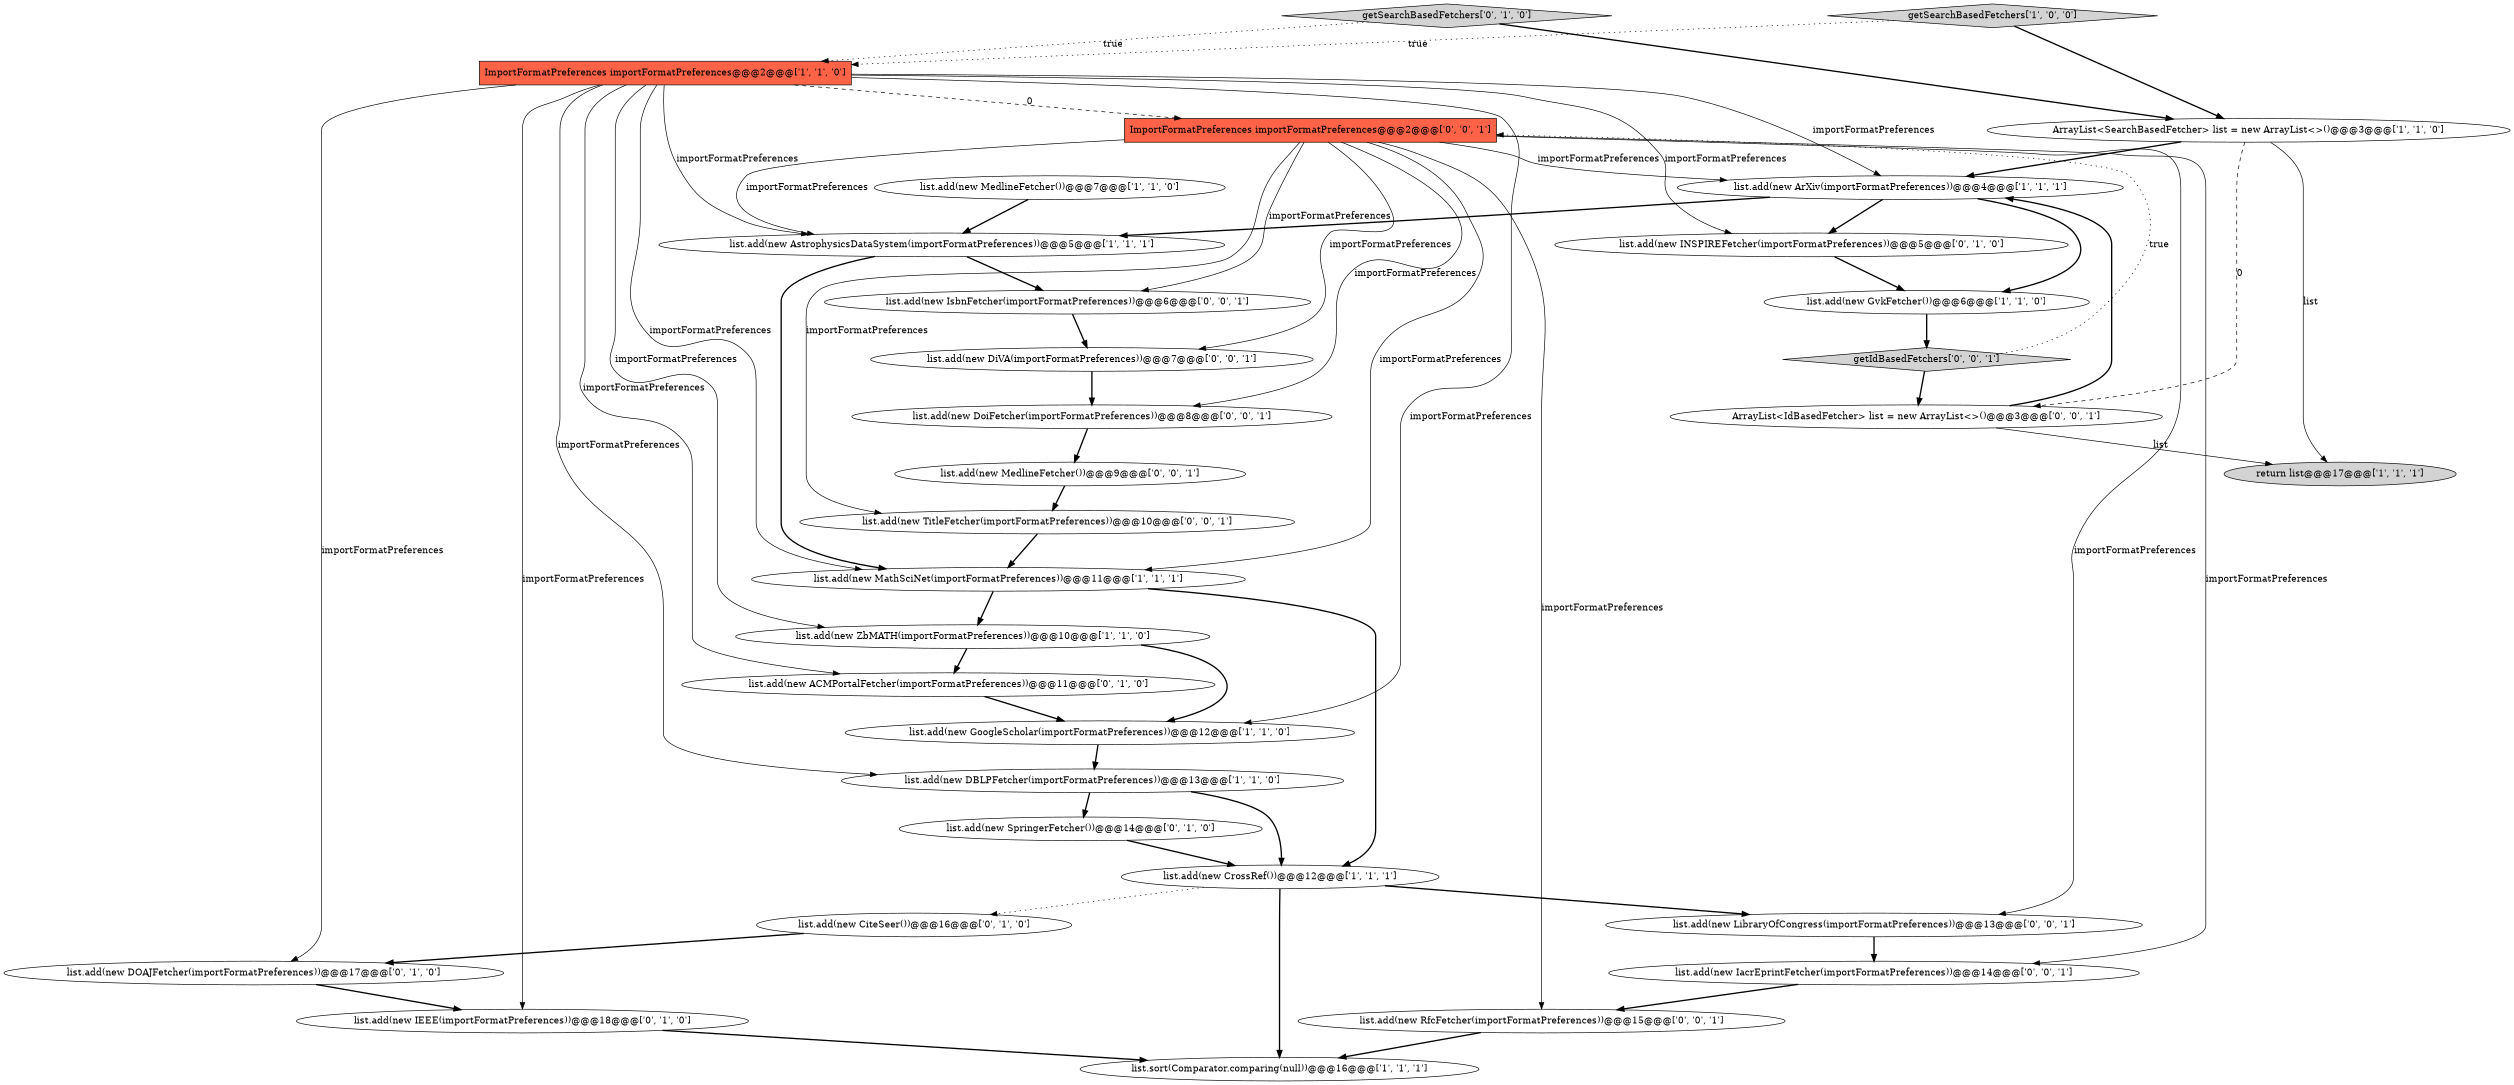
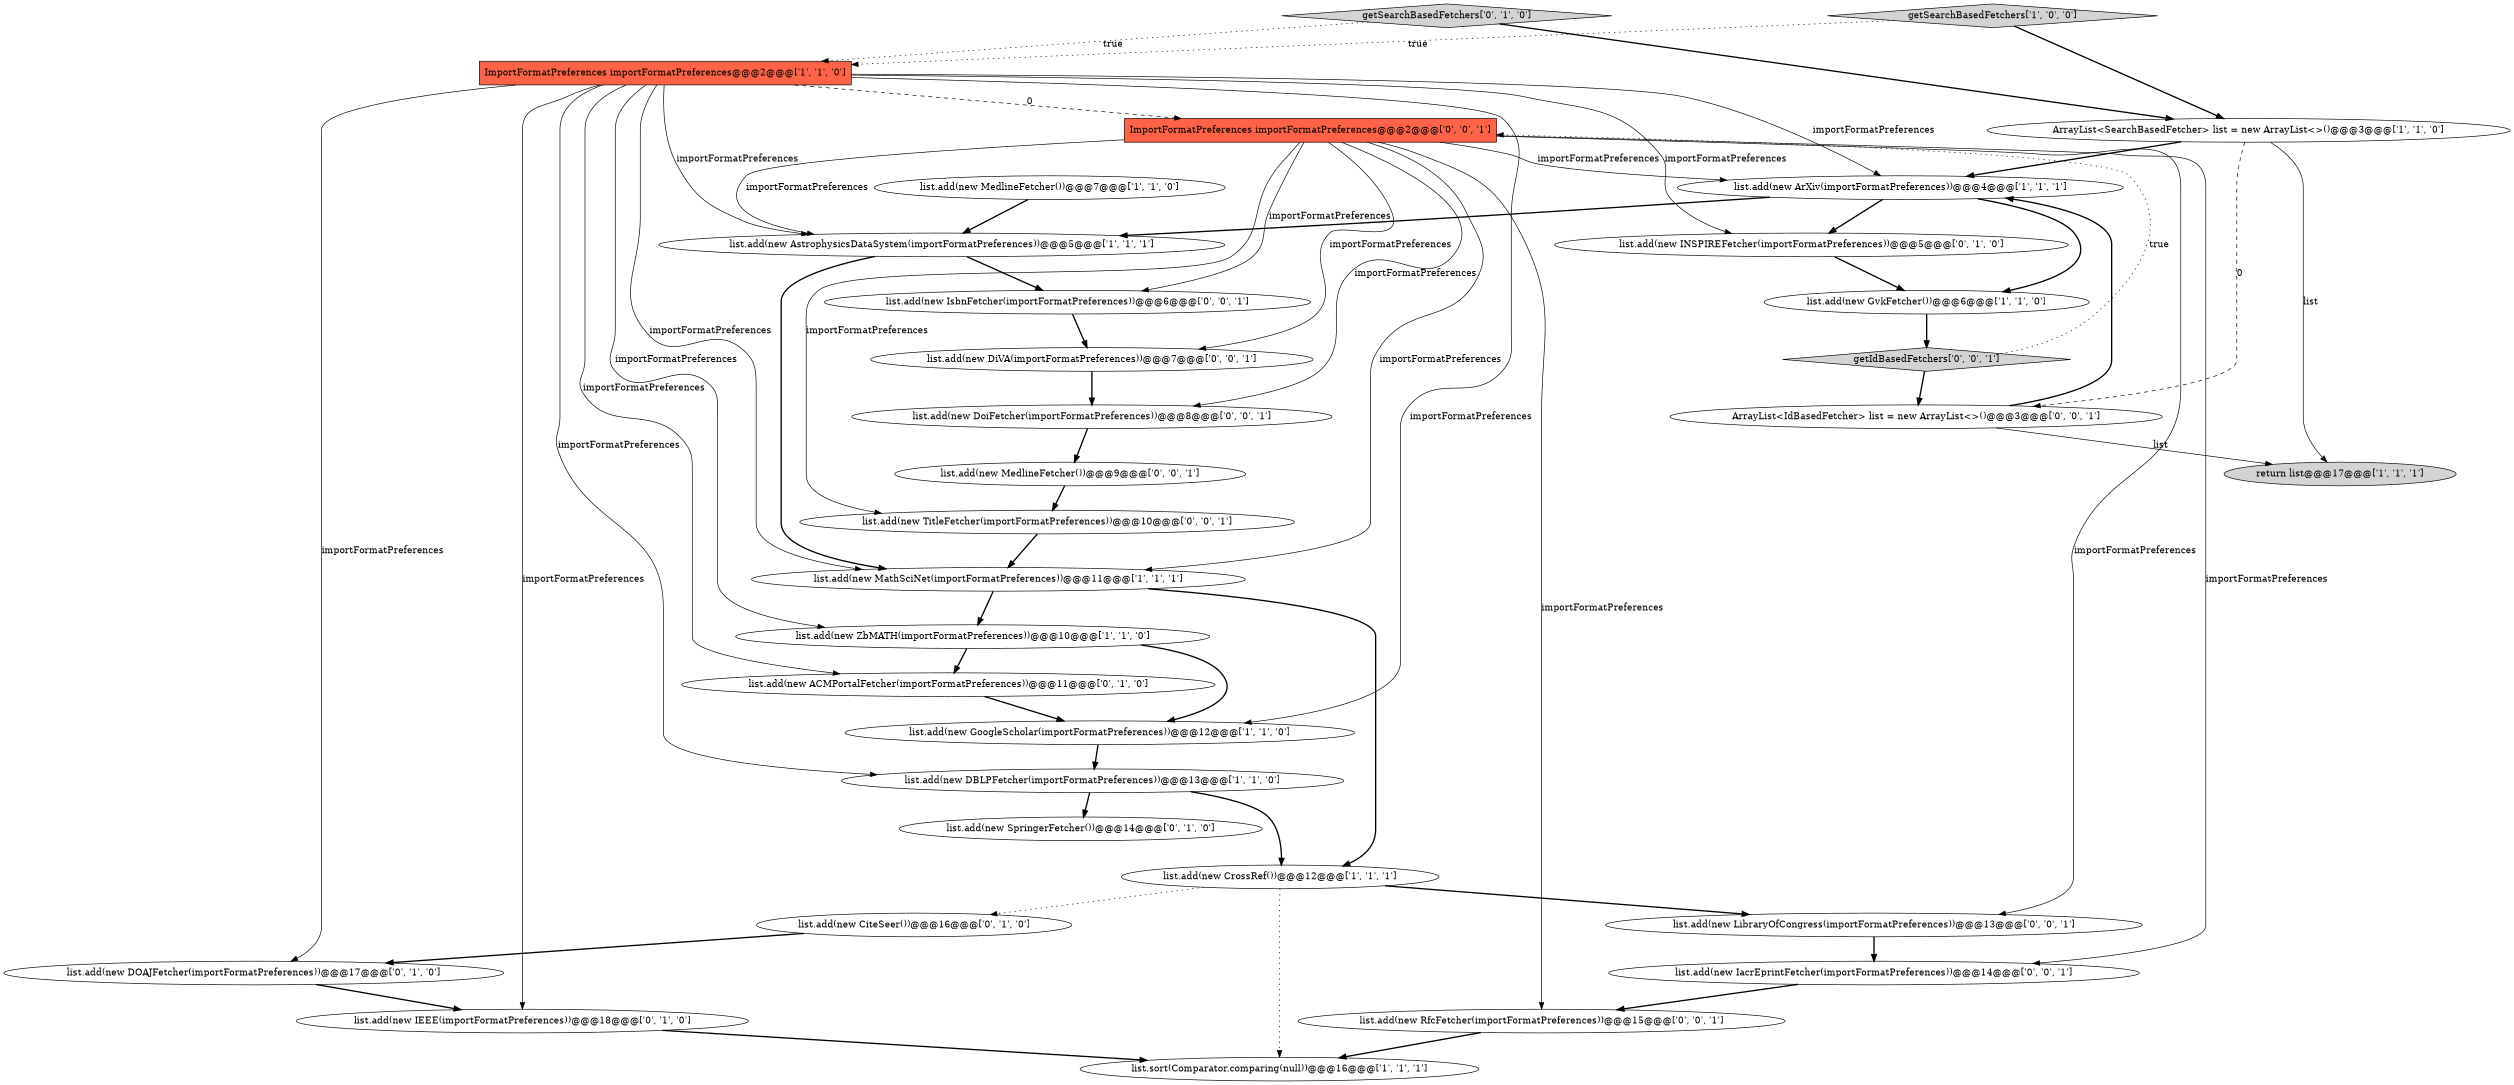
(1177, 852) -> none
(1280, 970) -> (1280, 970)
